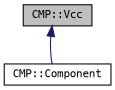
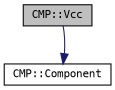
(51, 50) -> (65, 40)
